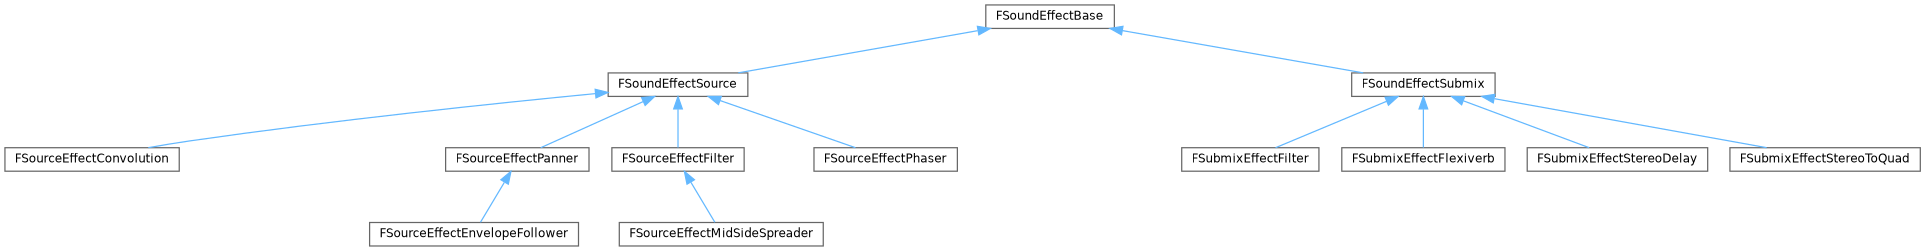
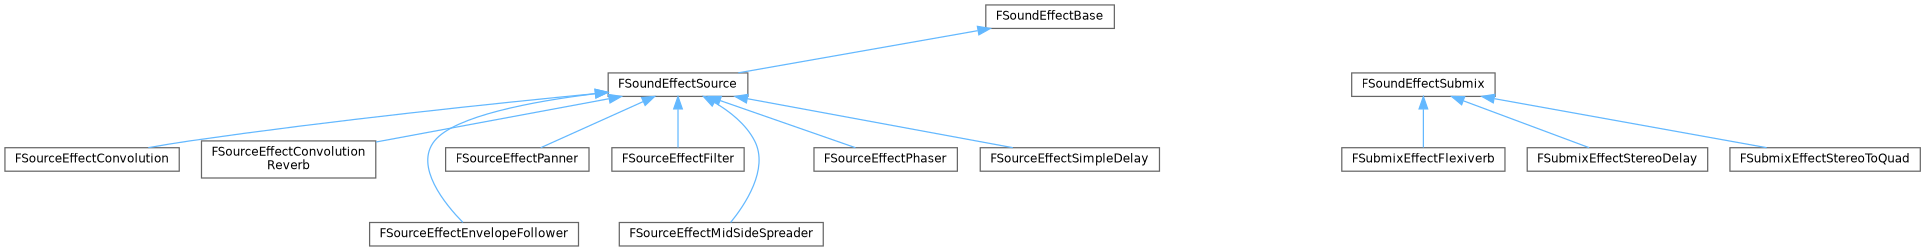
(1243, 52) -> none
none -> (289, 159)
none -> (1070, 159)
(1250, 159) -> none
(492, 202) -> (492, 113)
(703, 202) -> (759, 157)
